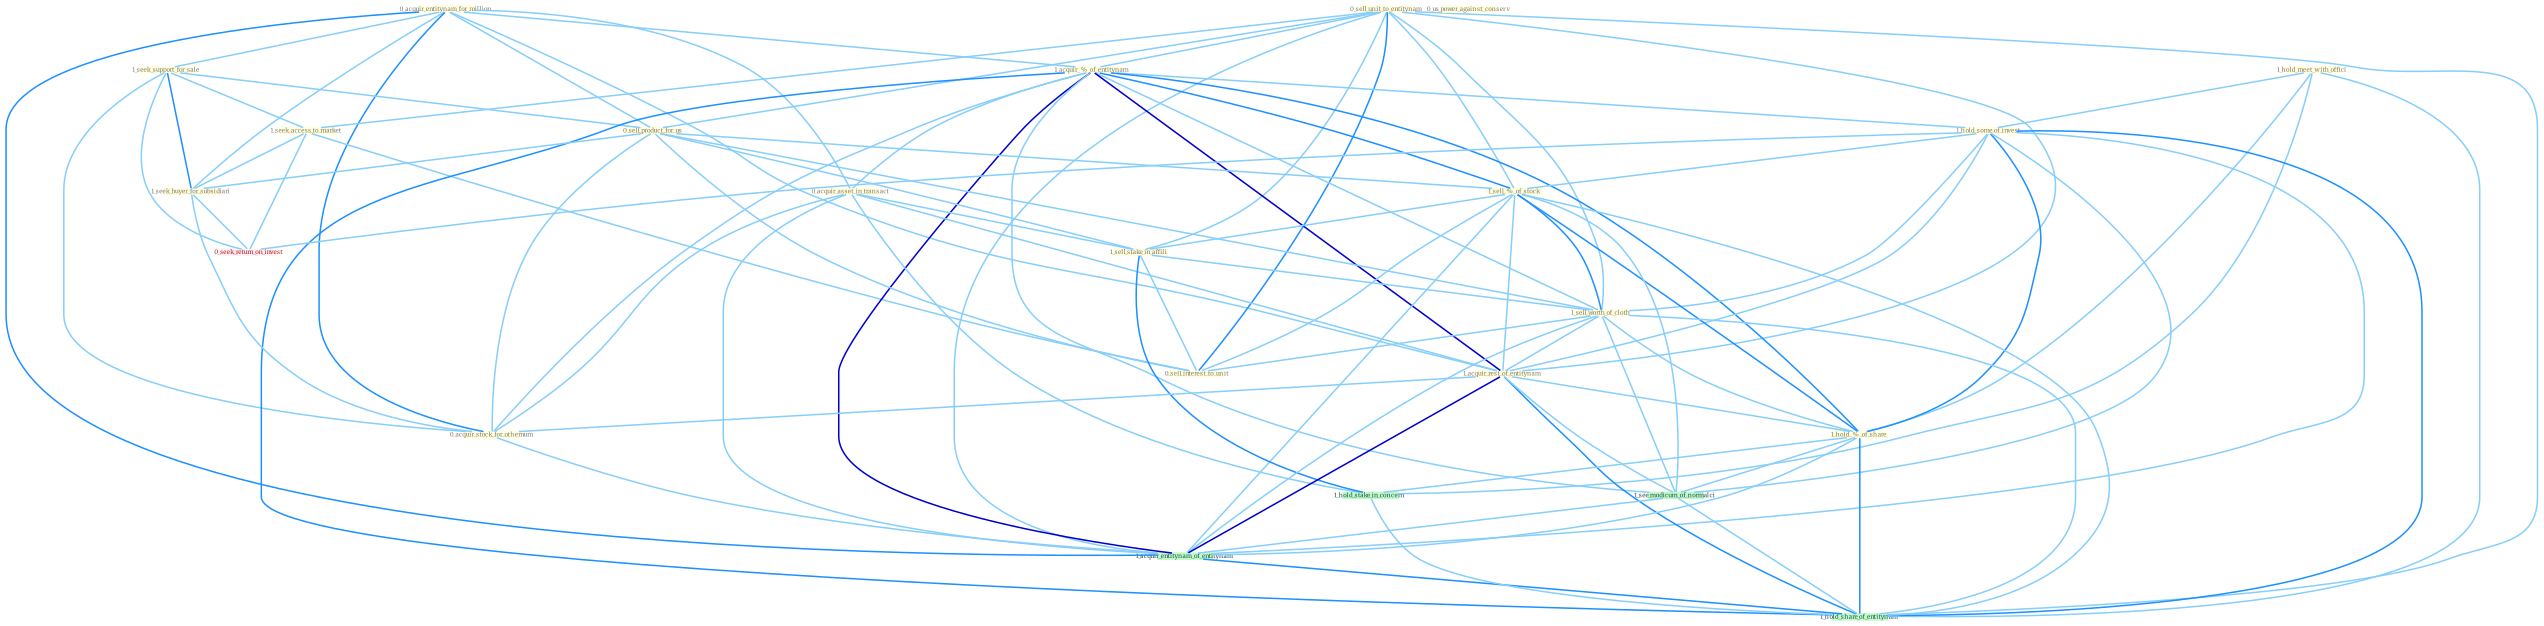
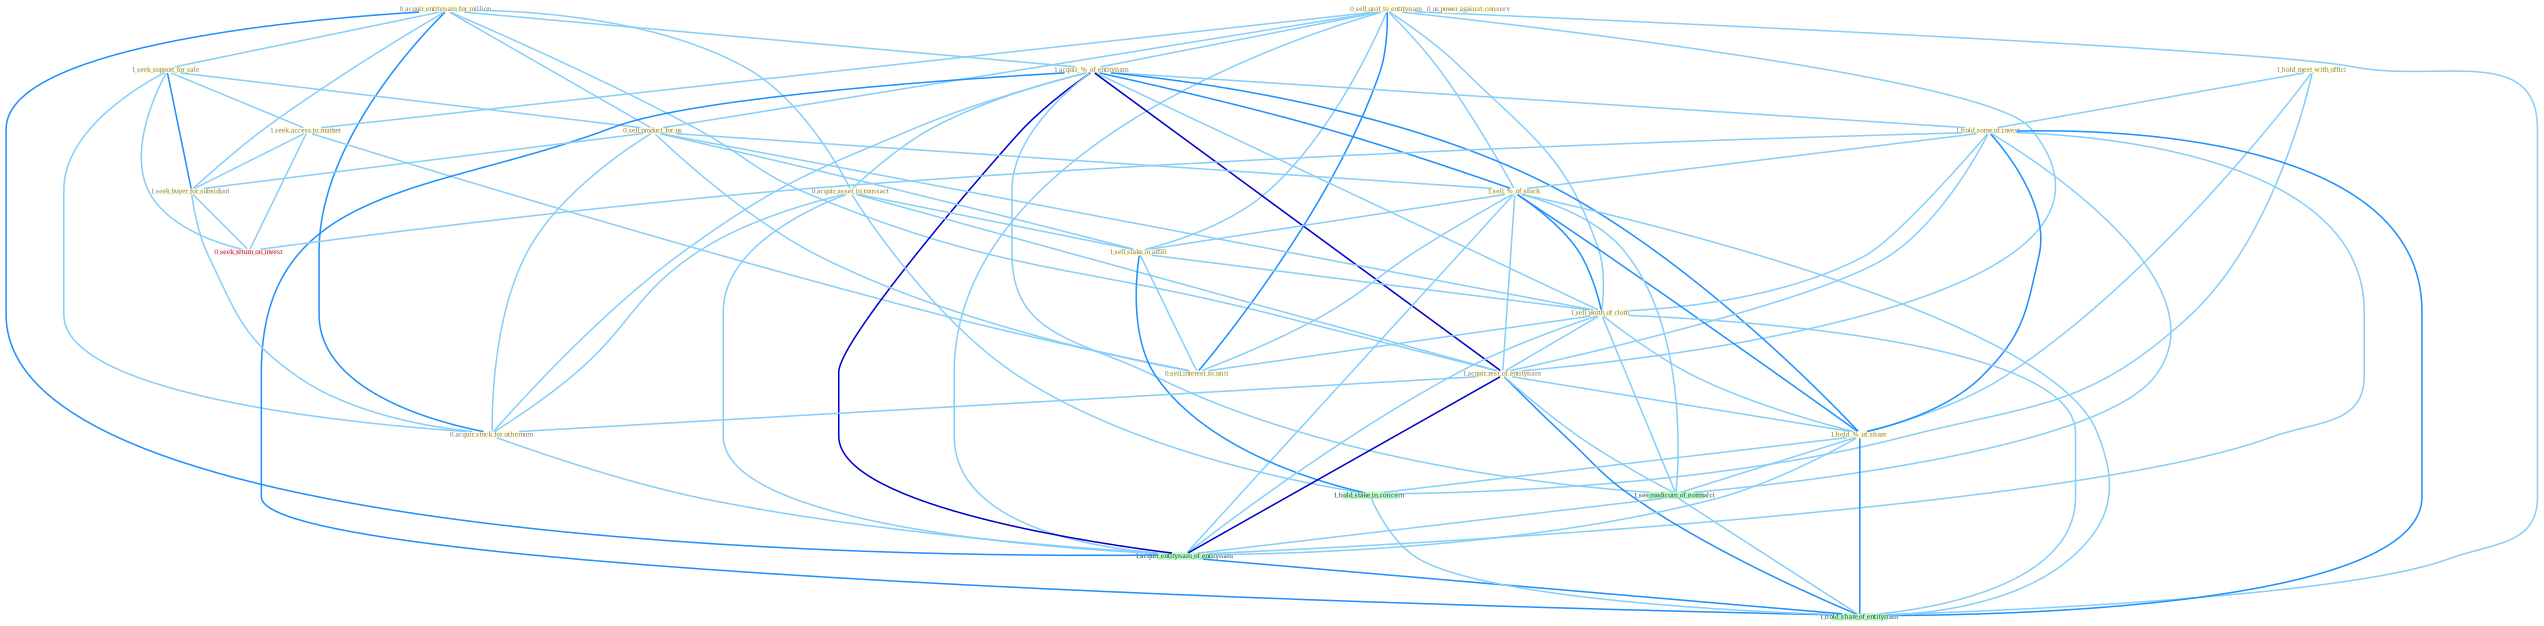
(2450, 542) -> none
